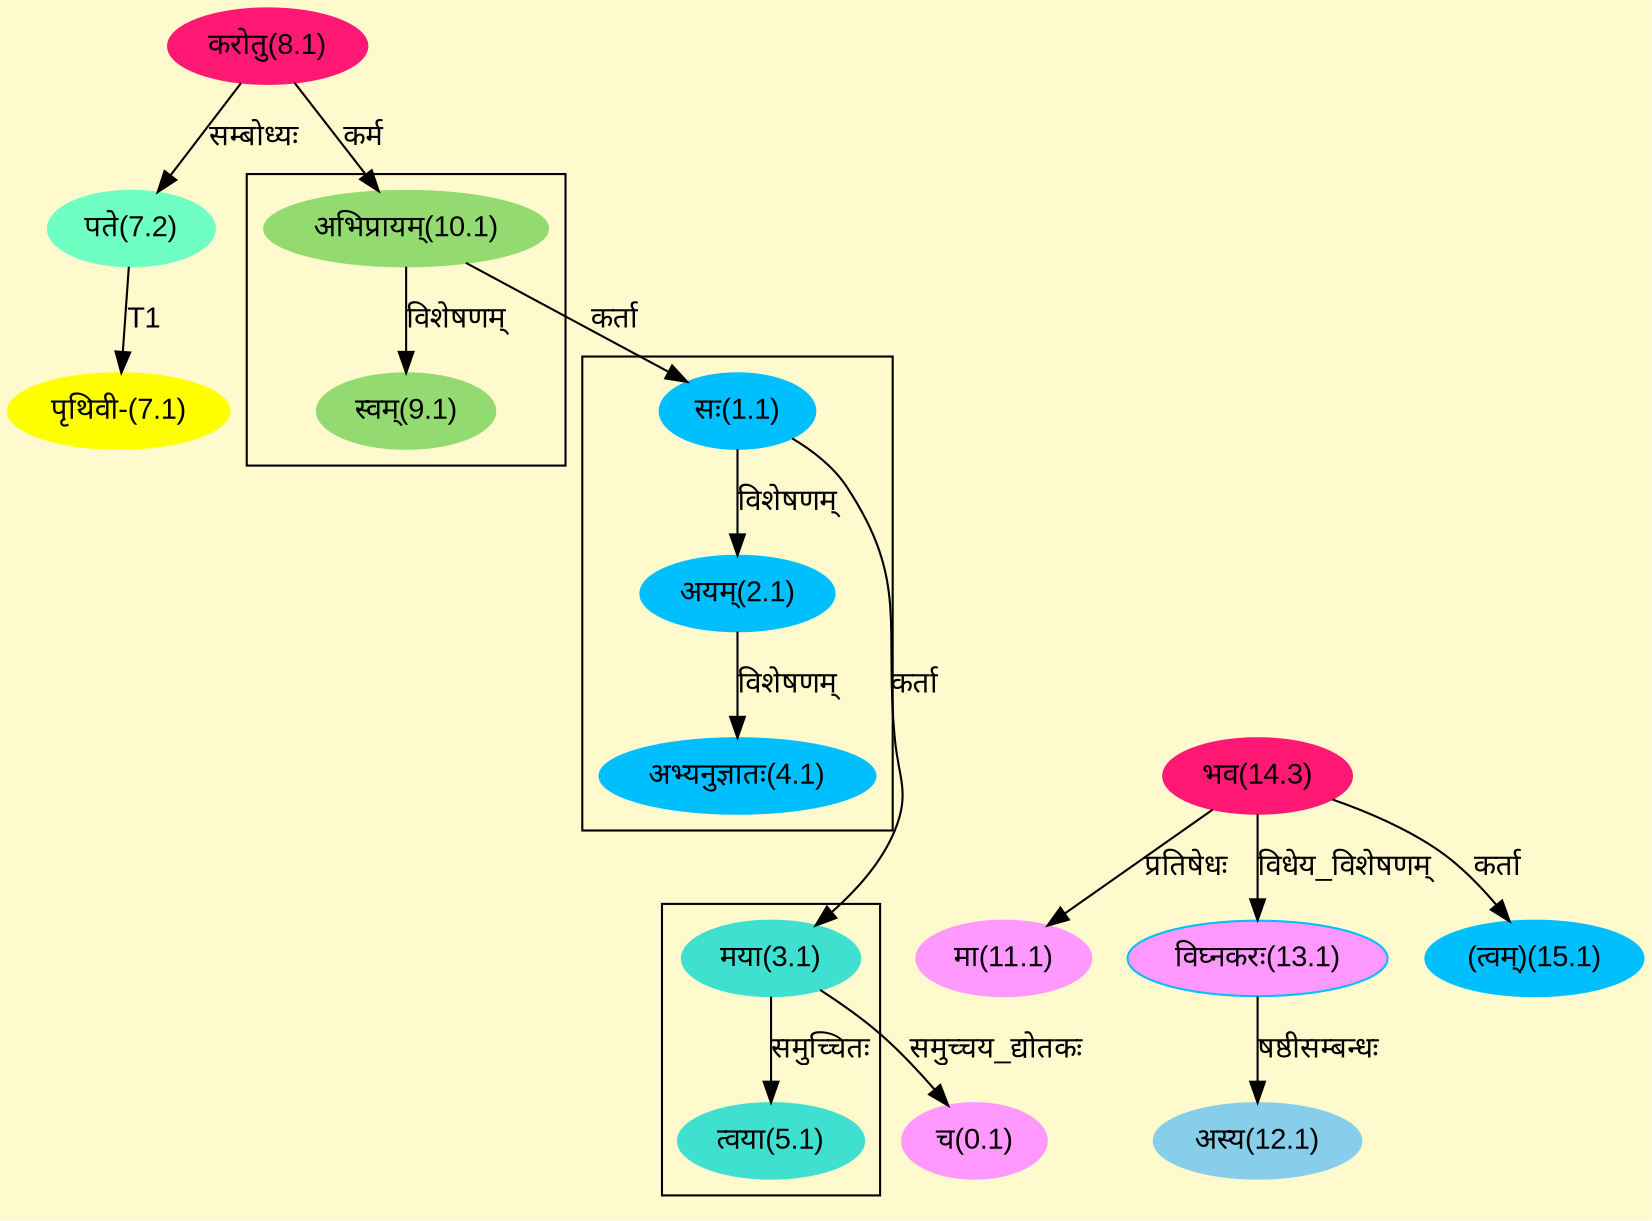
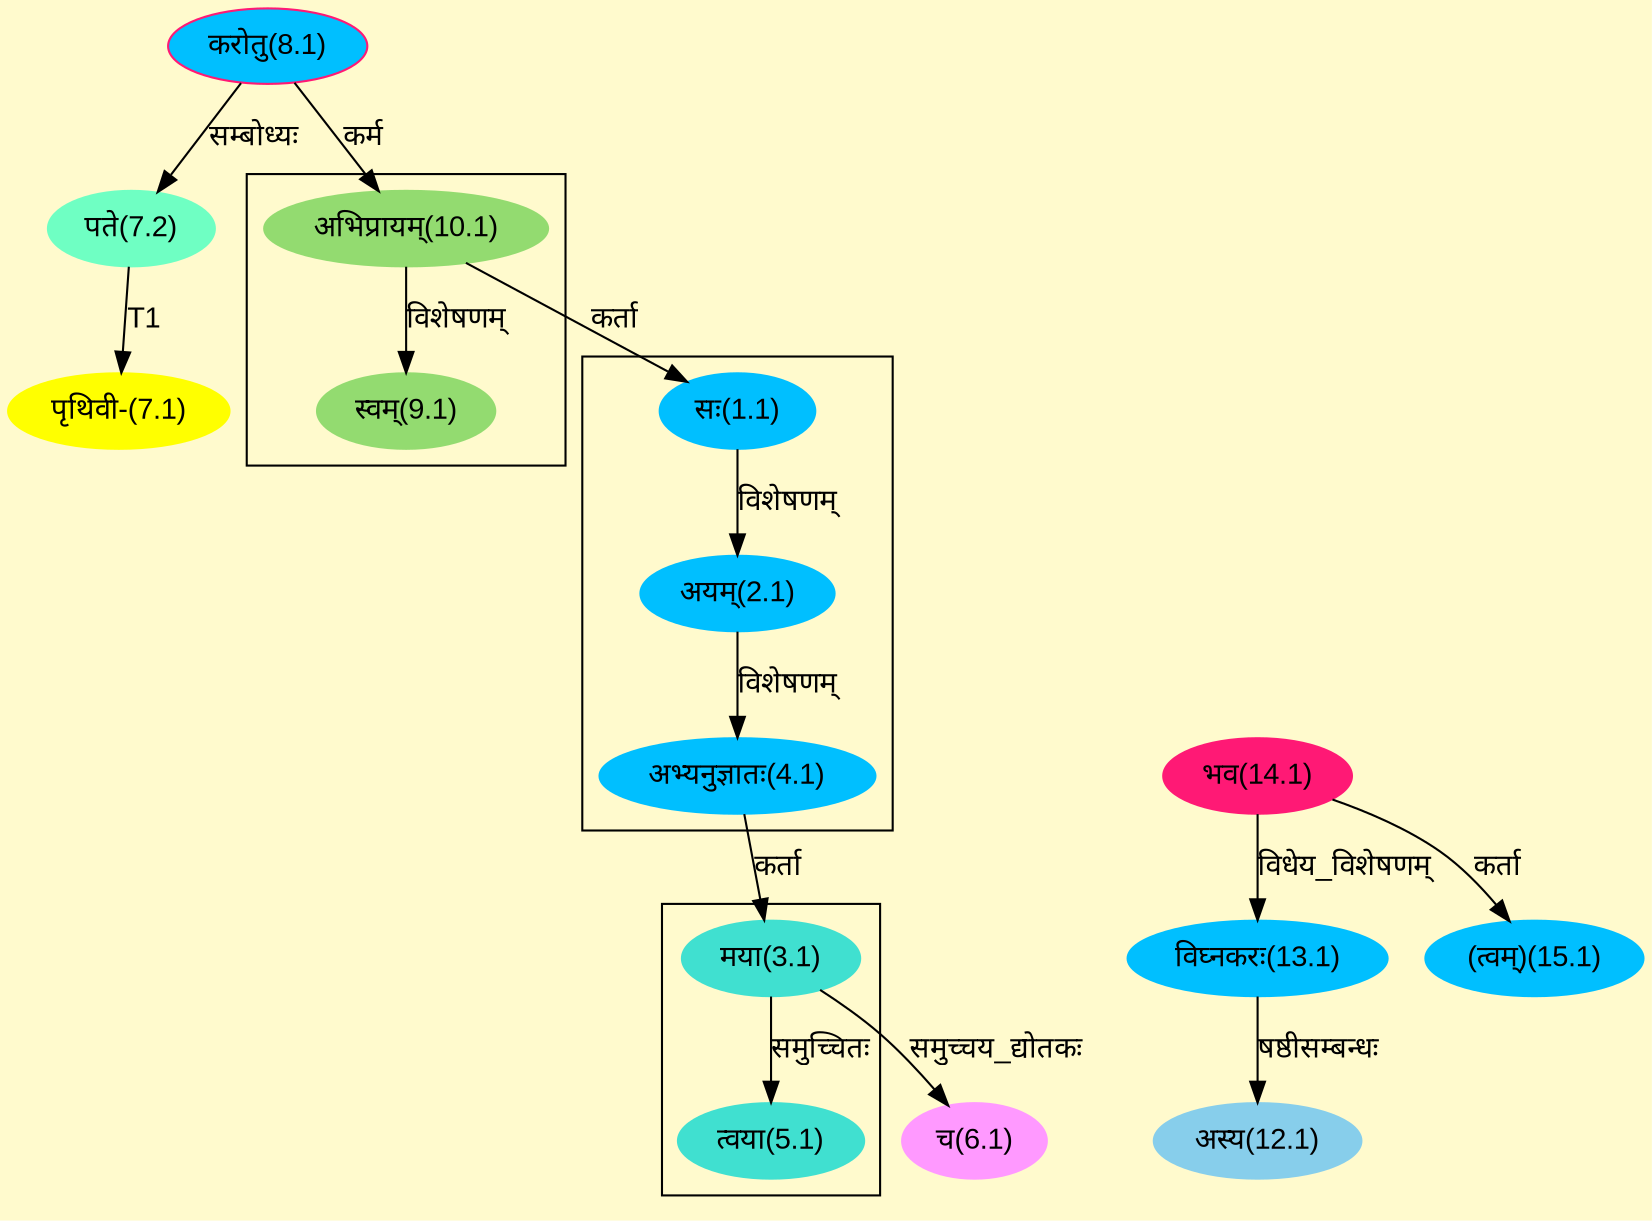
(268, 46) -> (268, 46)
(879, 552) -> (752, 857)
(1258, 776) -> (1258, 776)
(1004, 958) -> none
(1258, 958) -> (1258, 958)
(974, 1141) -> (974, 1141)
